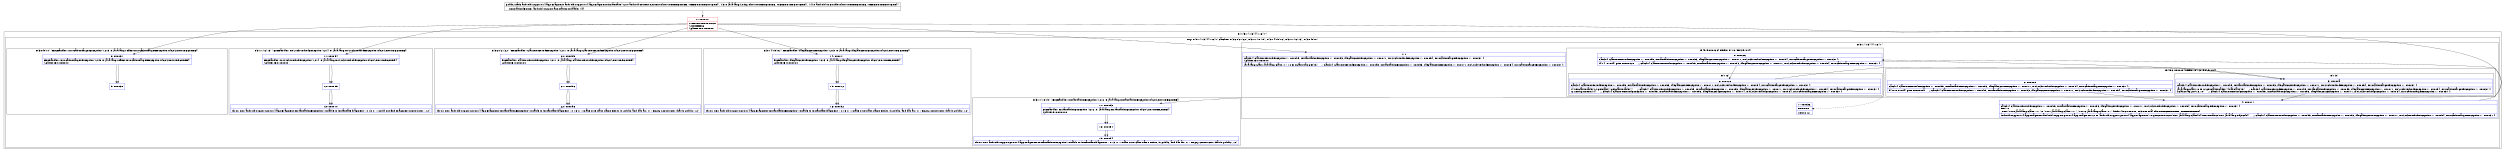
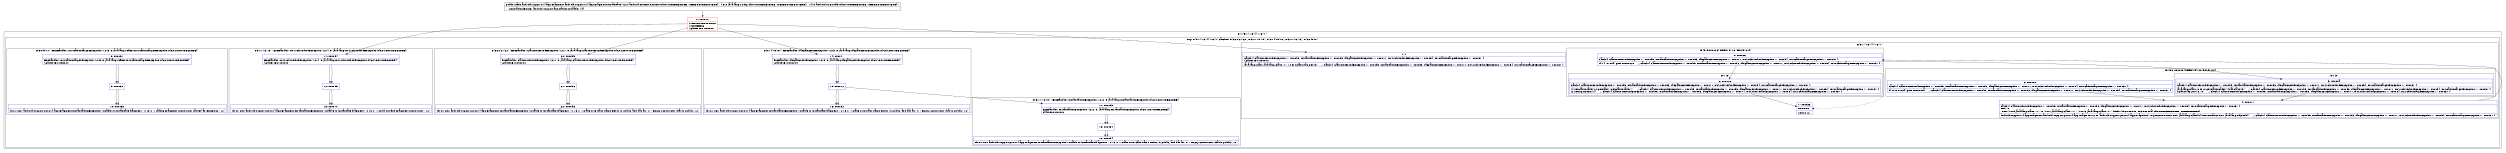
(410, 26) -> none
(2291, 35) -> (943, 95)
(2029, 67) -> (1773, 100)
none -> (117, 109)
(1055, 112) -> (1054, 112)
